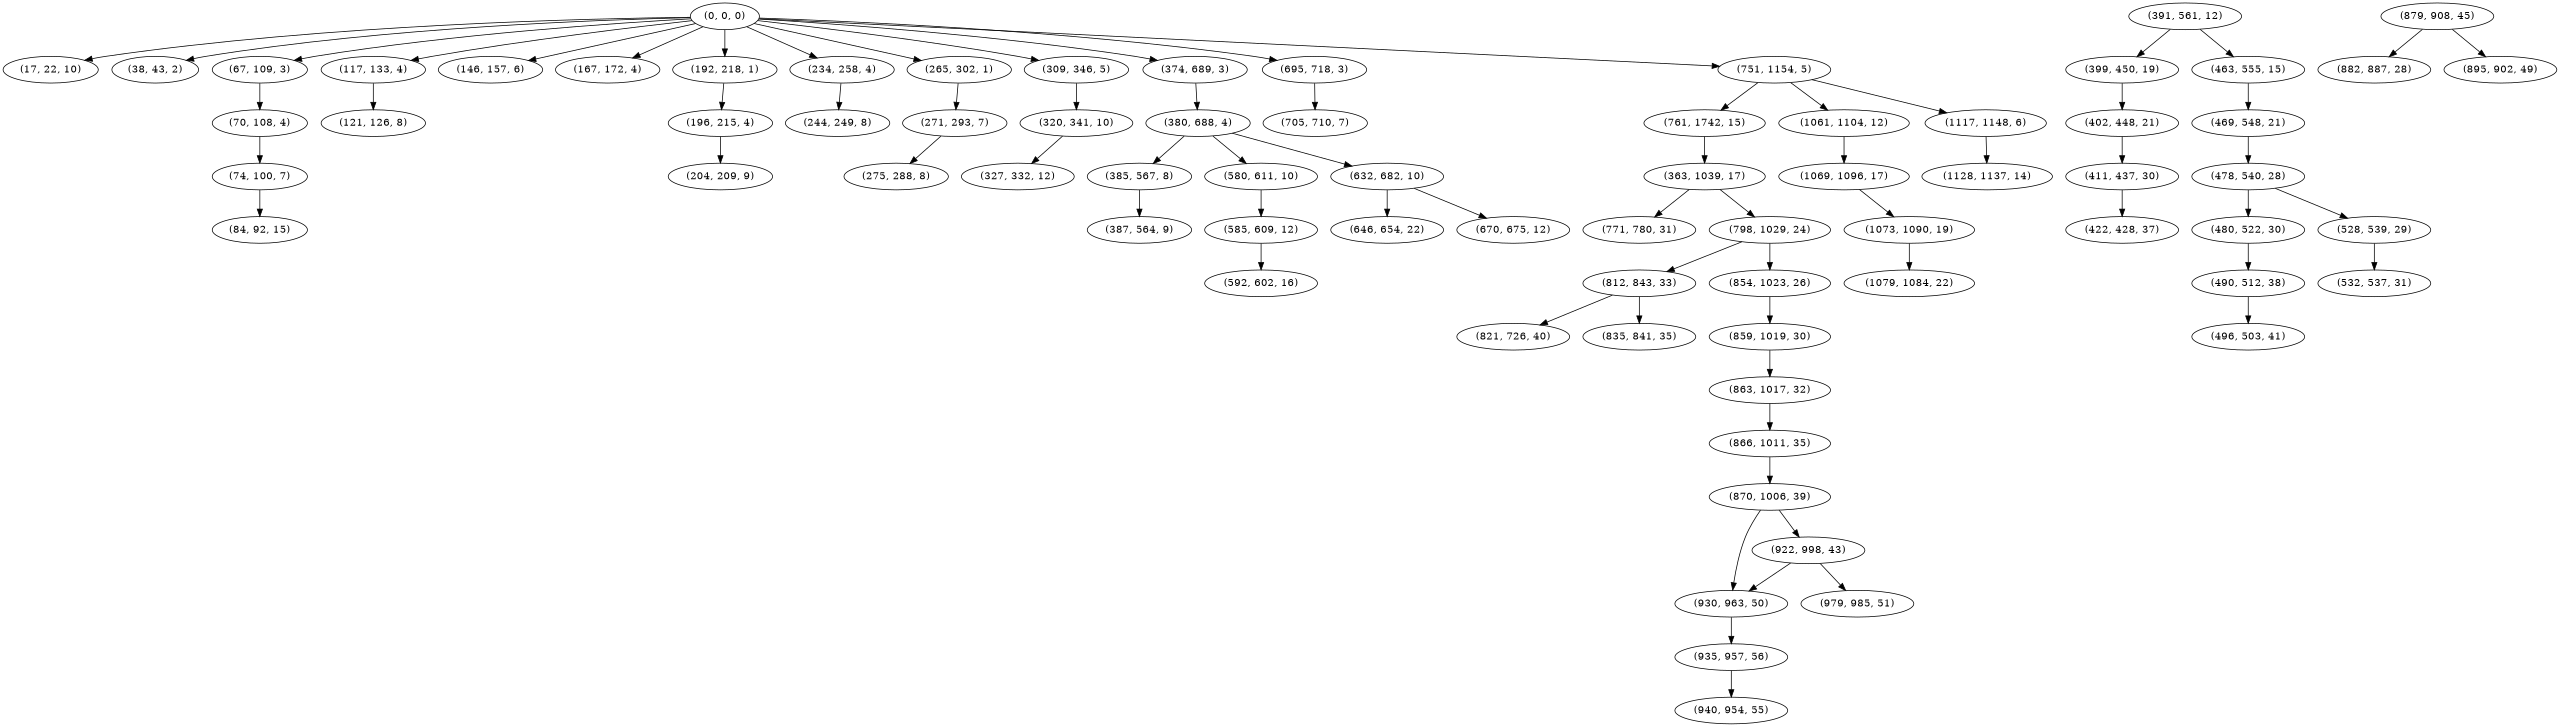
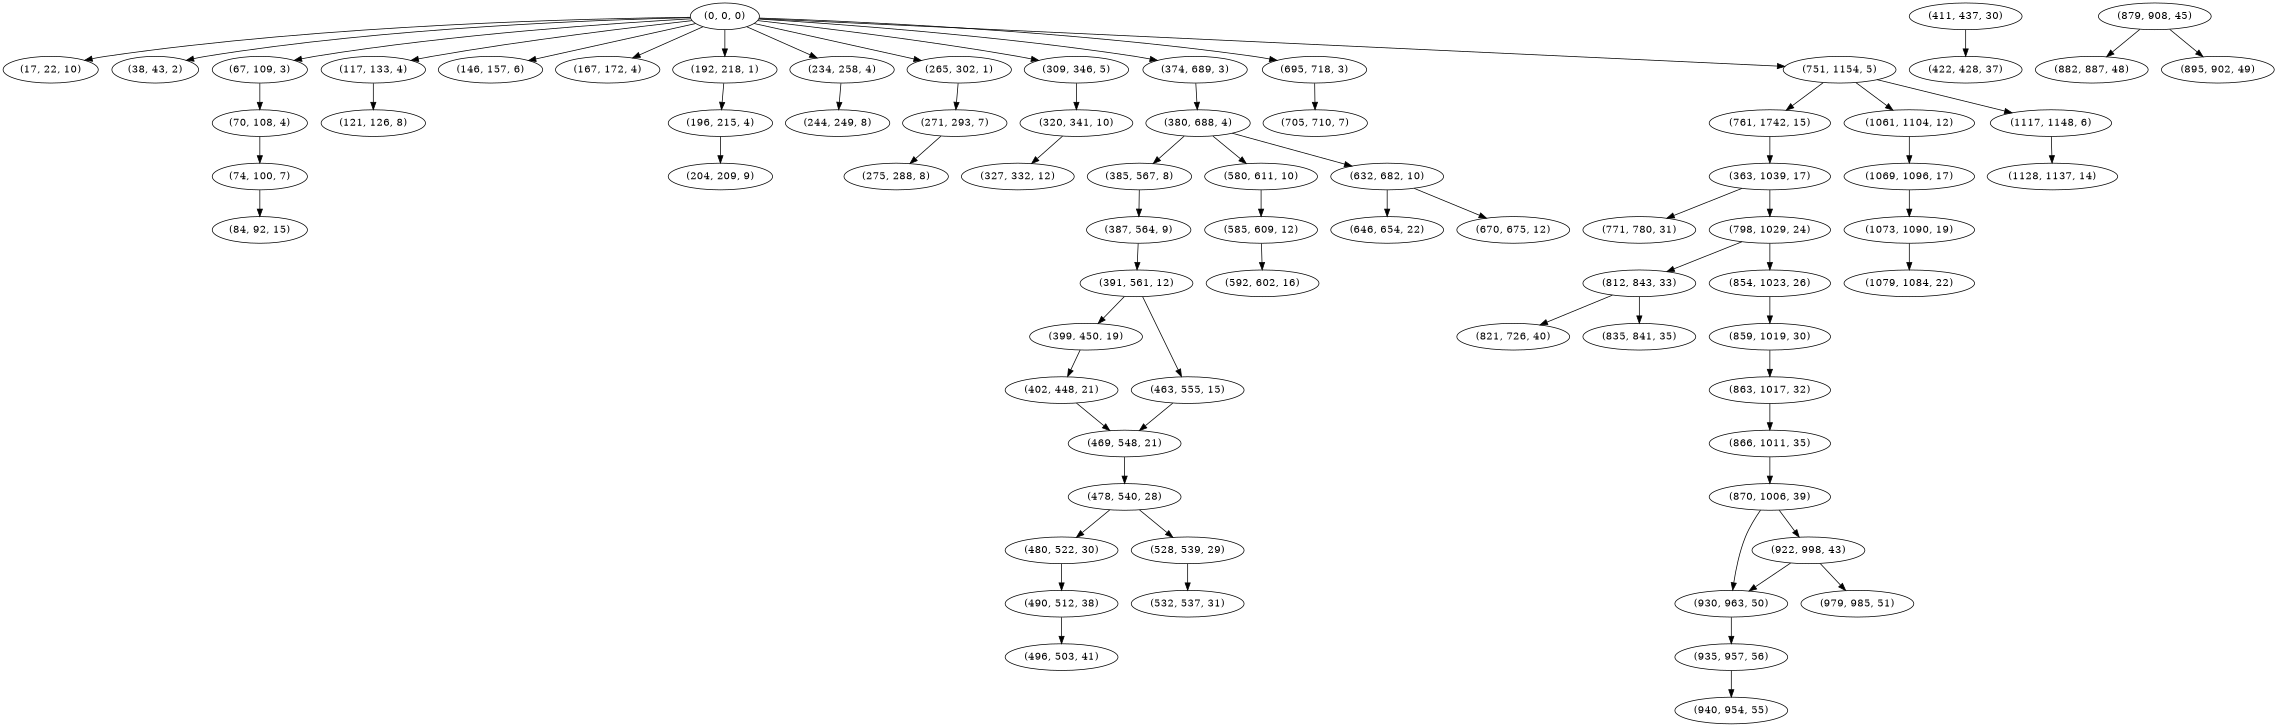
(2374, 70) -> (2092, 70)
(2122, 146) -> (1090, 414)
none -> (1138, 253)
